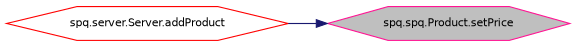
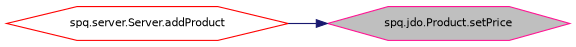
(449, 23) -> (449, 23)
